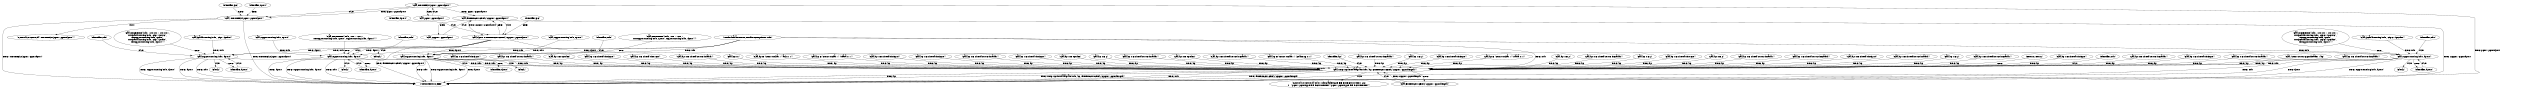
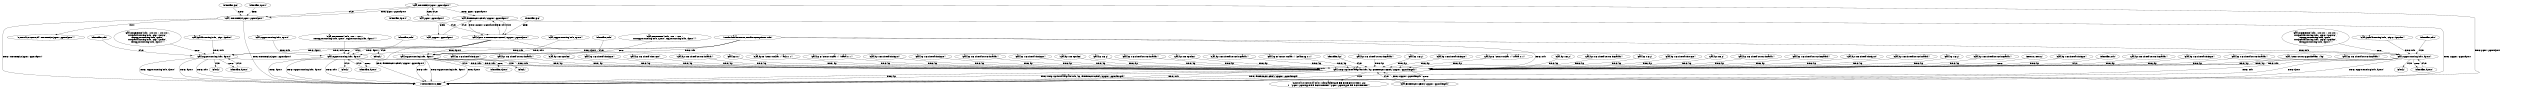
(501, 25) -> (501, 25)
